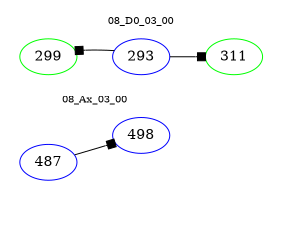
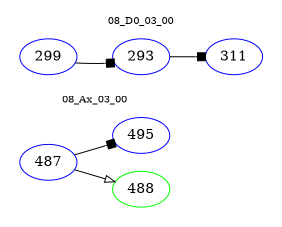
(100, 50) -> (90, 63)
(48, 57) -> (48, 57)
(234, 57) -> (234, 57)
(141, 135) -> (141, 135)
none -> (141, 189)
